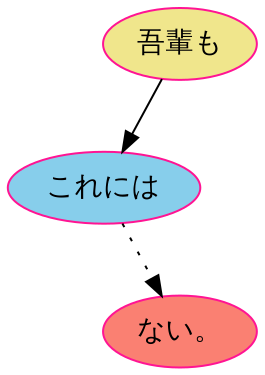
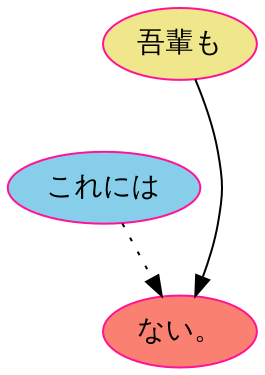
(147, 107) -> (222, 178)
